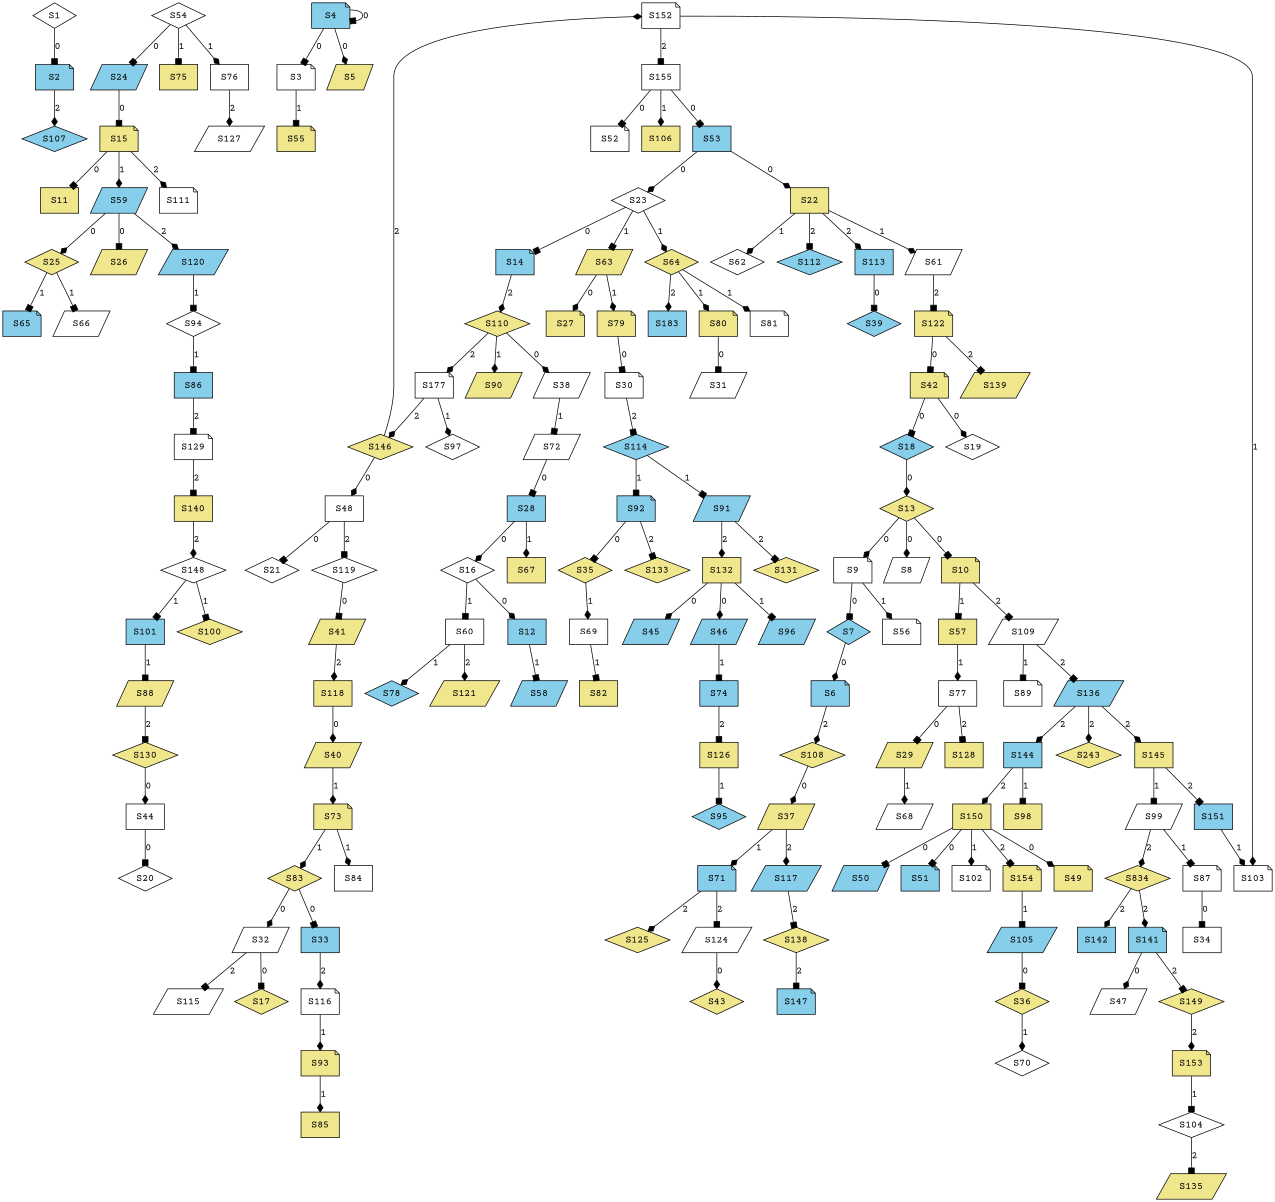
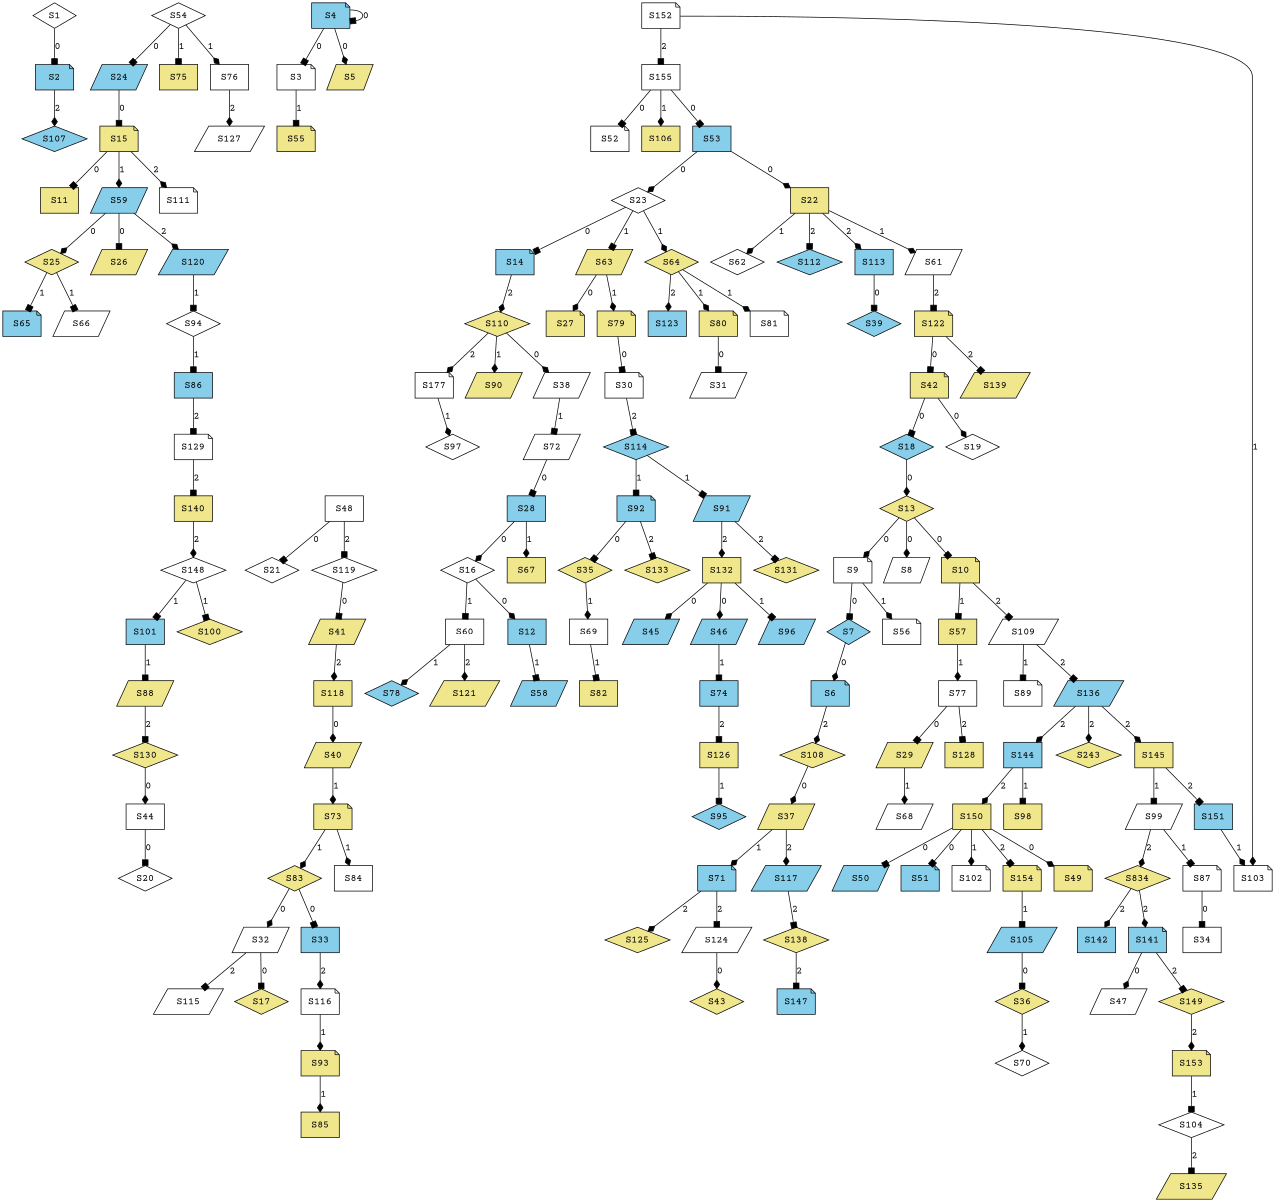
(667, 324) -> (667, 324)
(380, 447) -> none
